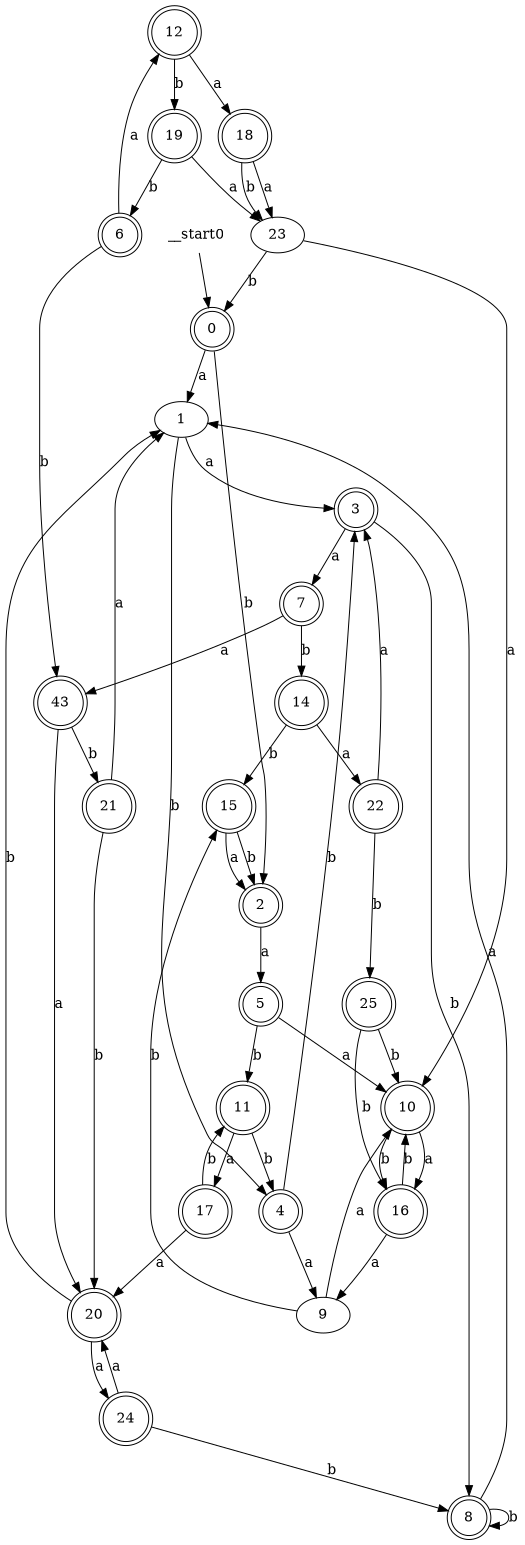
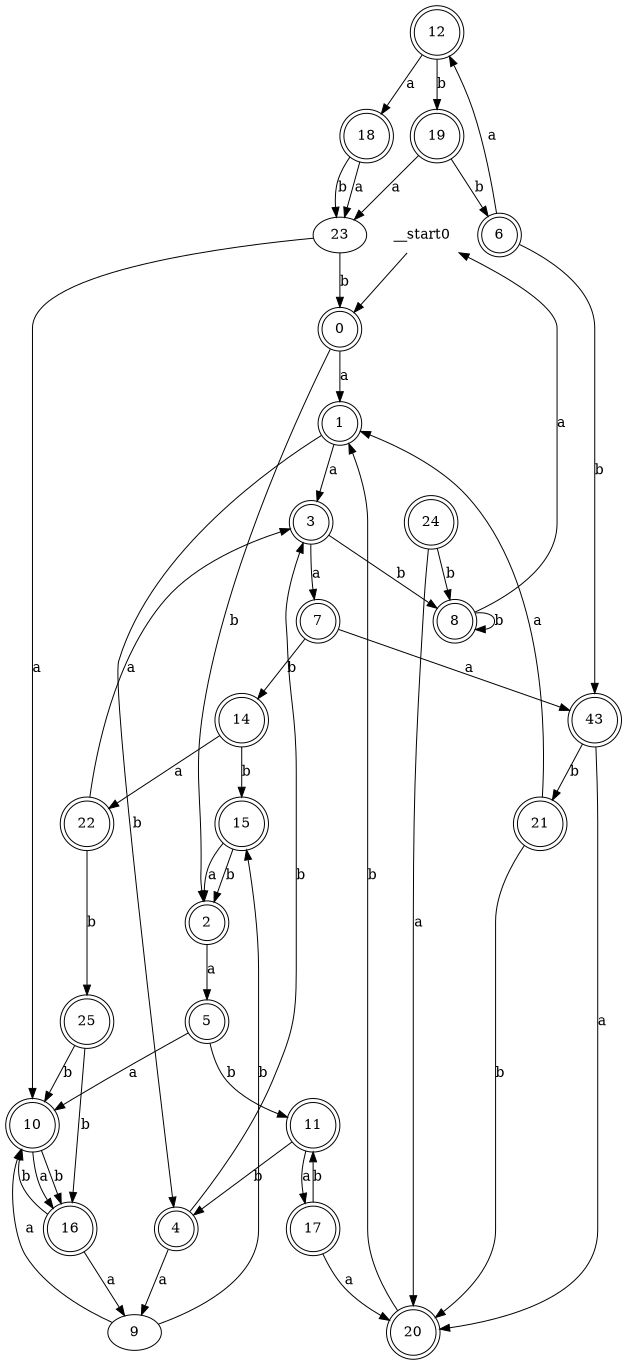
(181, 419) -> (340, 423)
(471, 893) -> (557, 431)
(93, 1367) -> none
